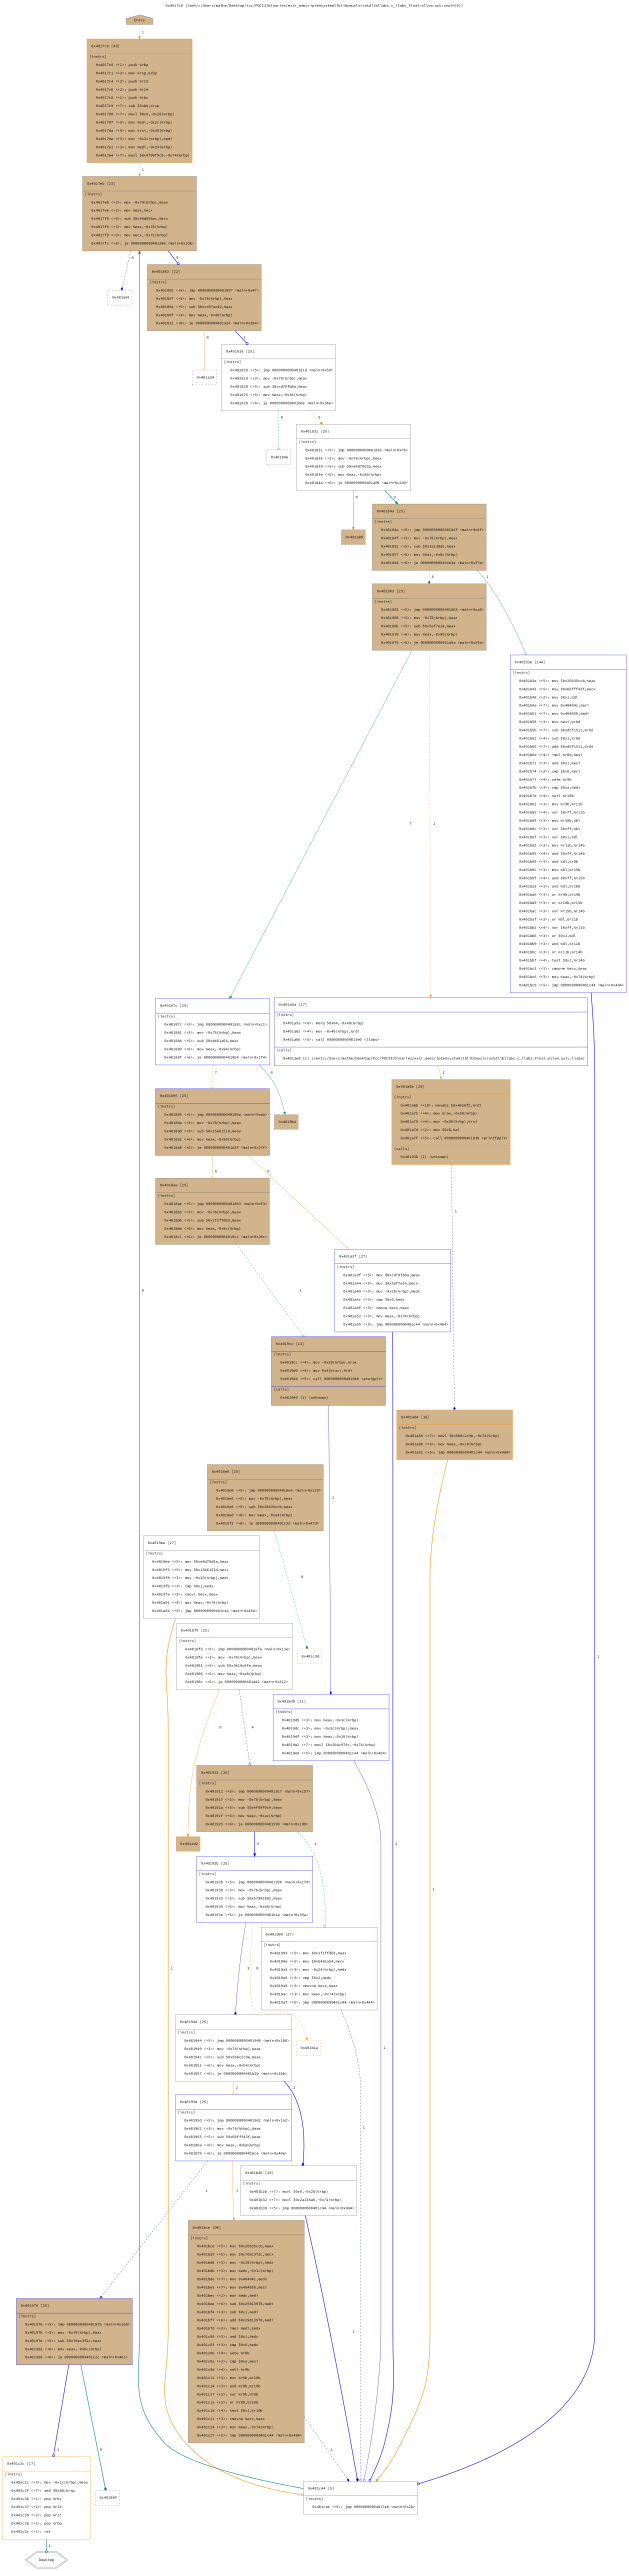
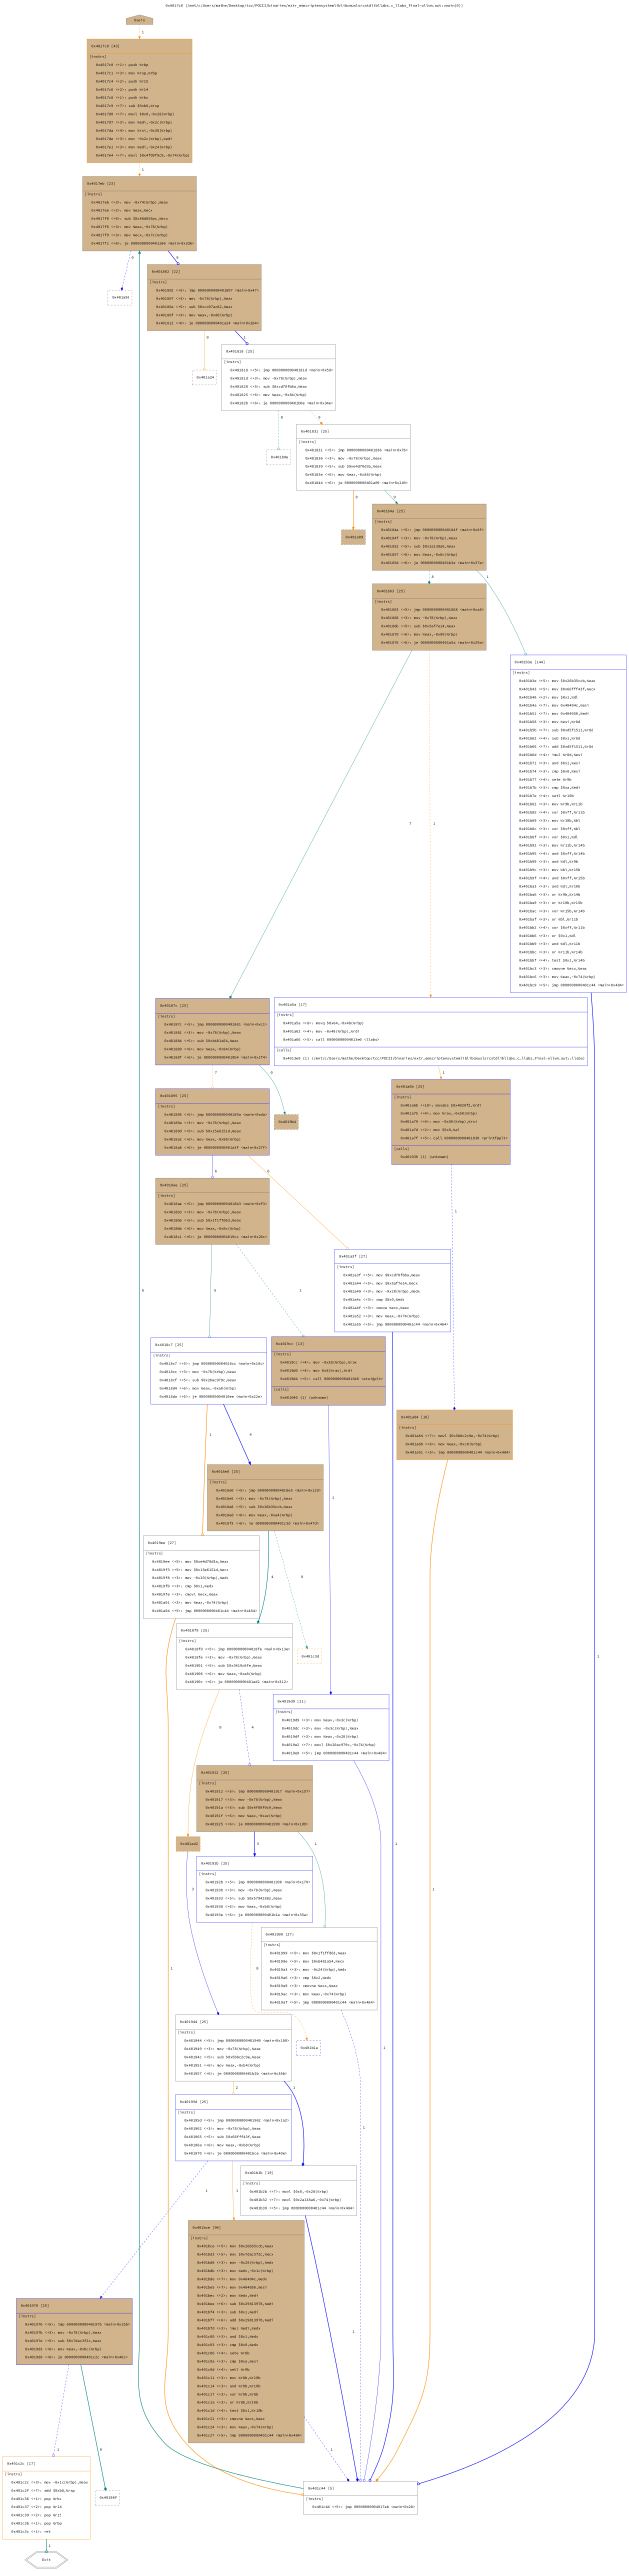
(140, 20) -> (140, 20)
(390, 496) -> (390, 496)
(212, 1032) -> (212, 1032)
(451, 1122) -> (451, 1122)
(212, 1166) -> (212, 1166)
none -> (209, 1371)
none -> (268, 1576)
(291, 1589) -> (291, 1589)
(321, 1875) -> (321, 1875)
(240, 1967) -> (192, 1933)
(308, 2048) -> (308, 2048)
(61, 2410) -> (61, 2410)
(46, 2560) -> (46, 2560)
